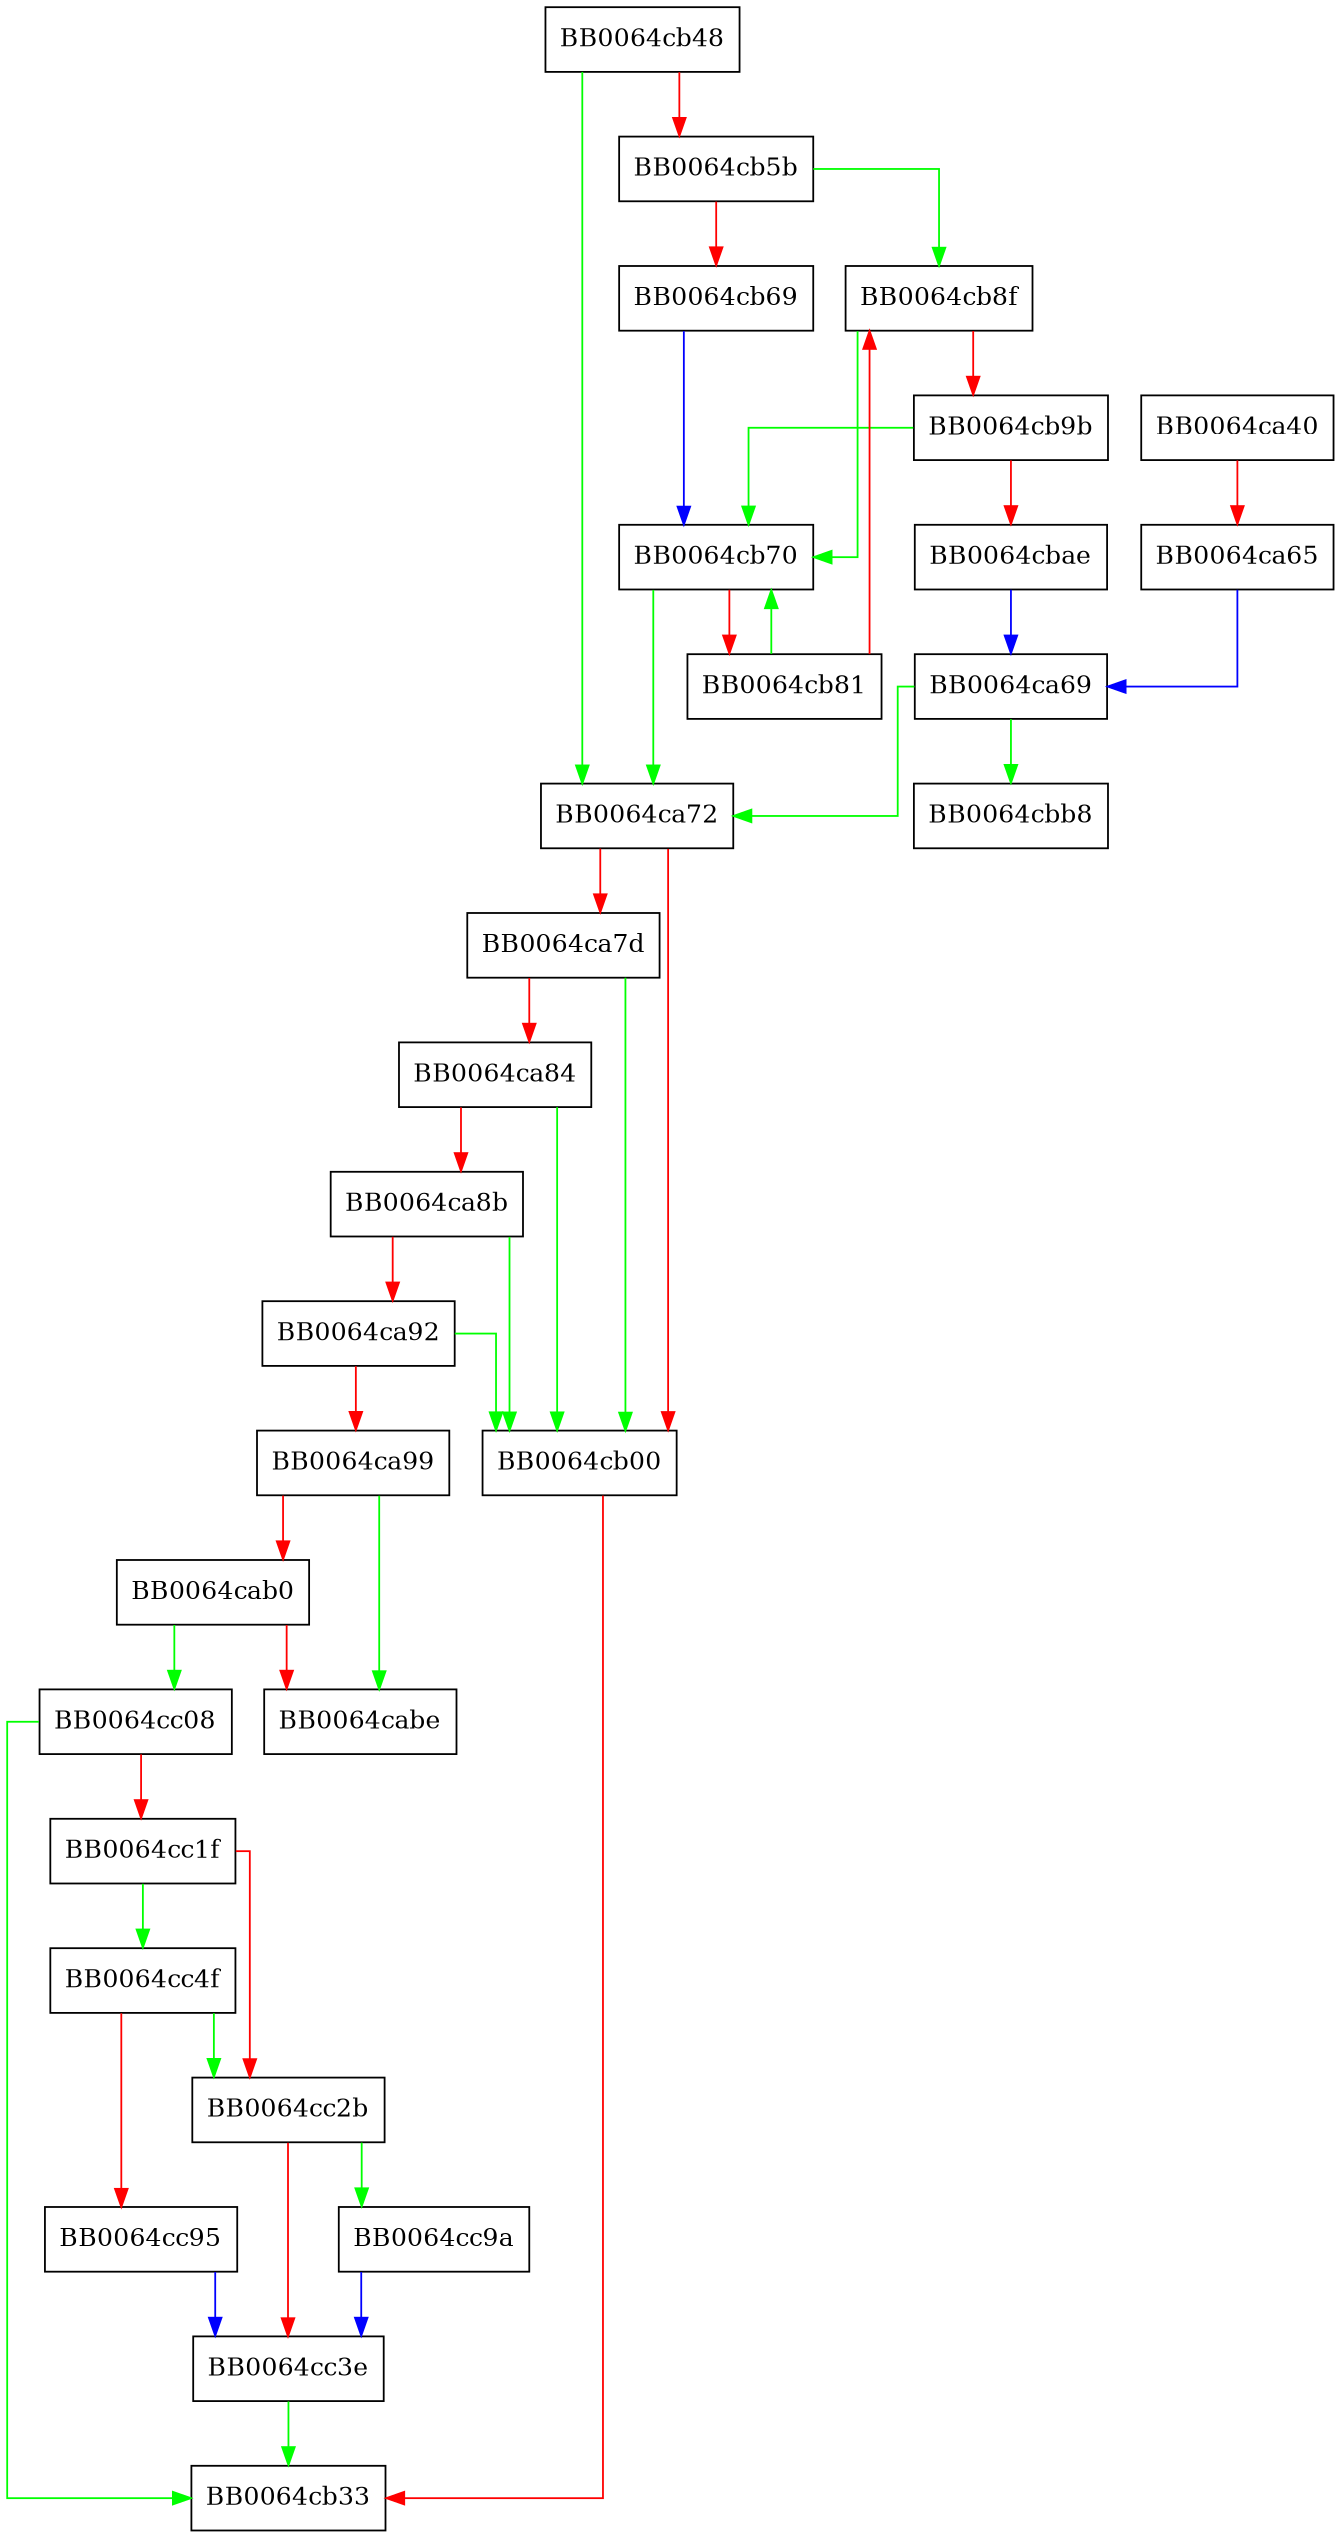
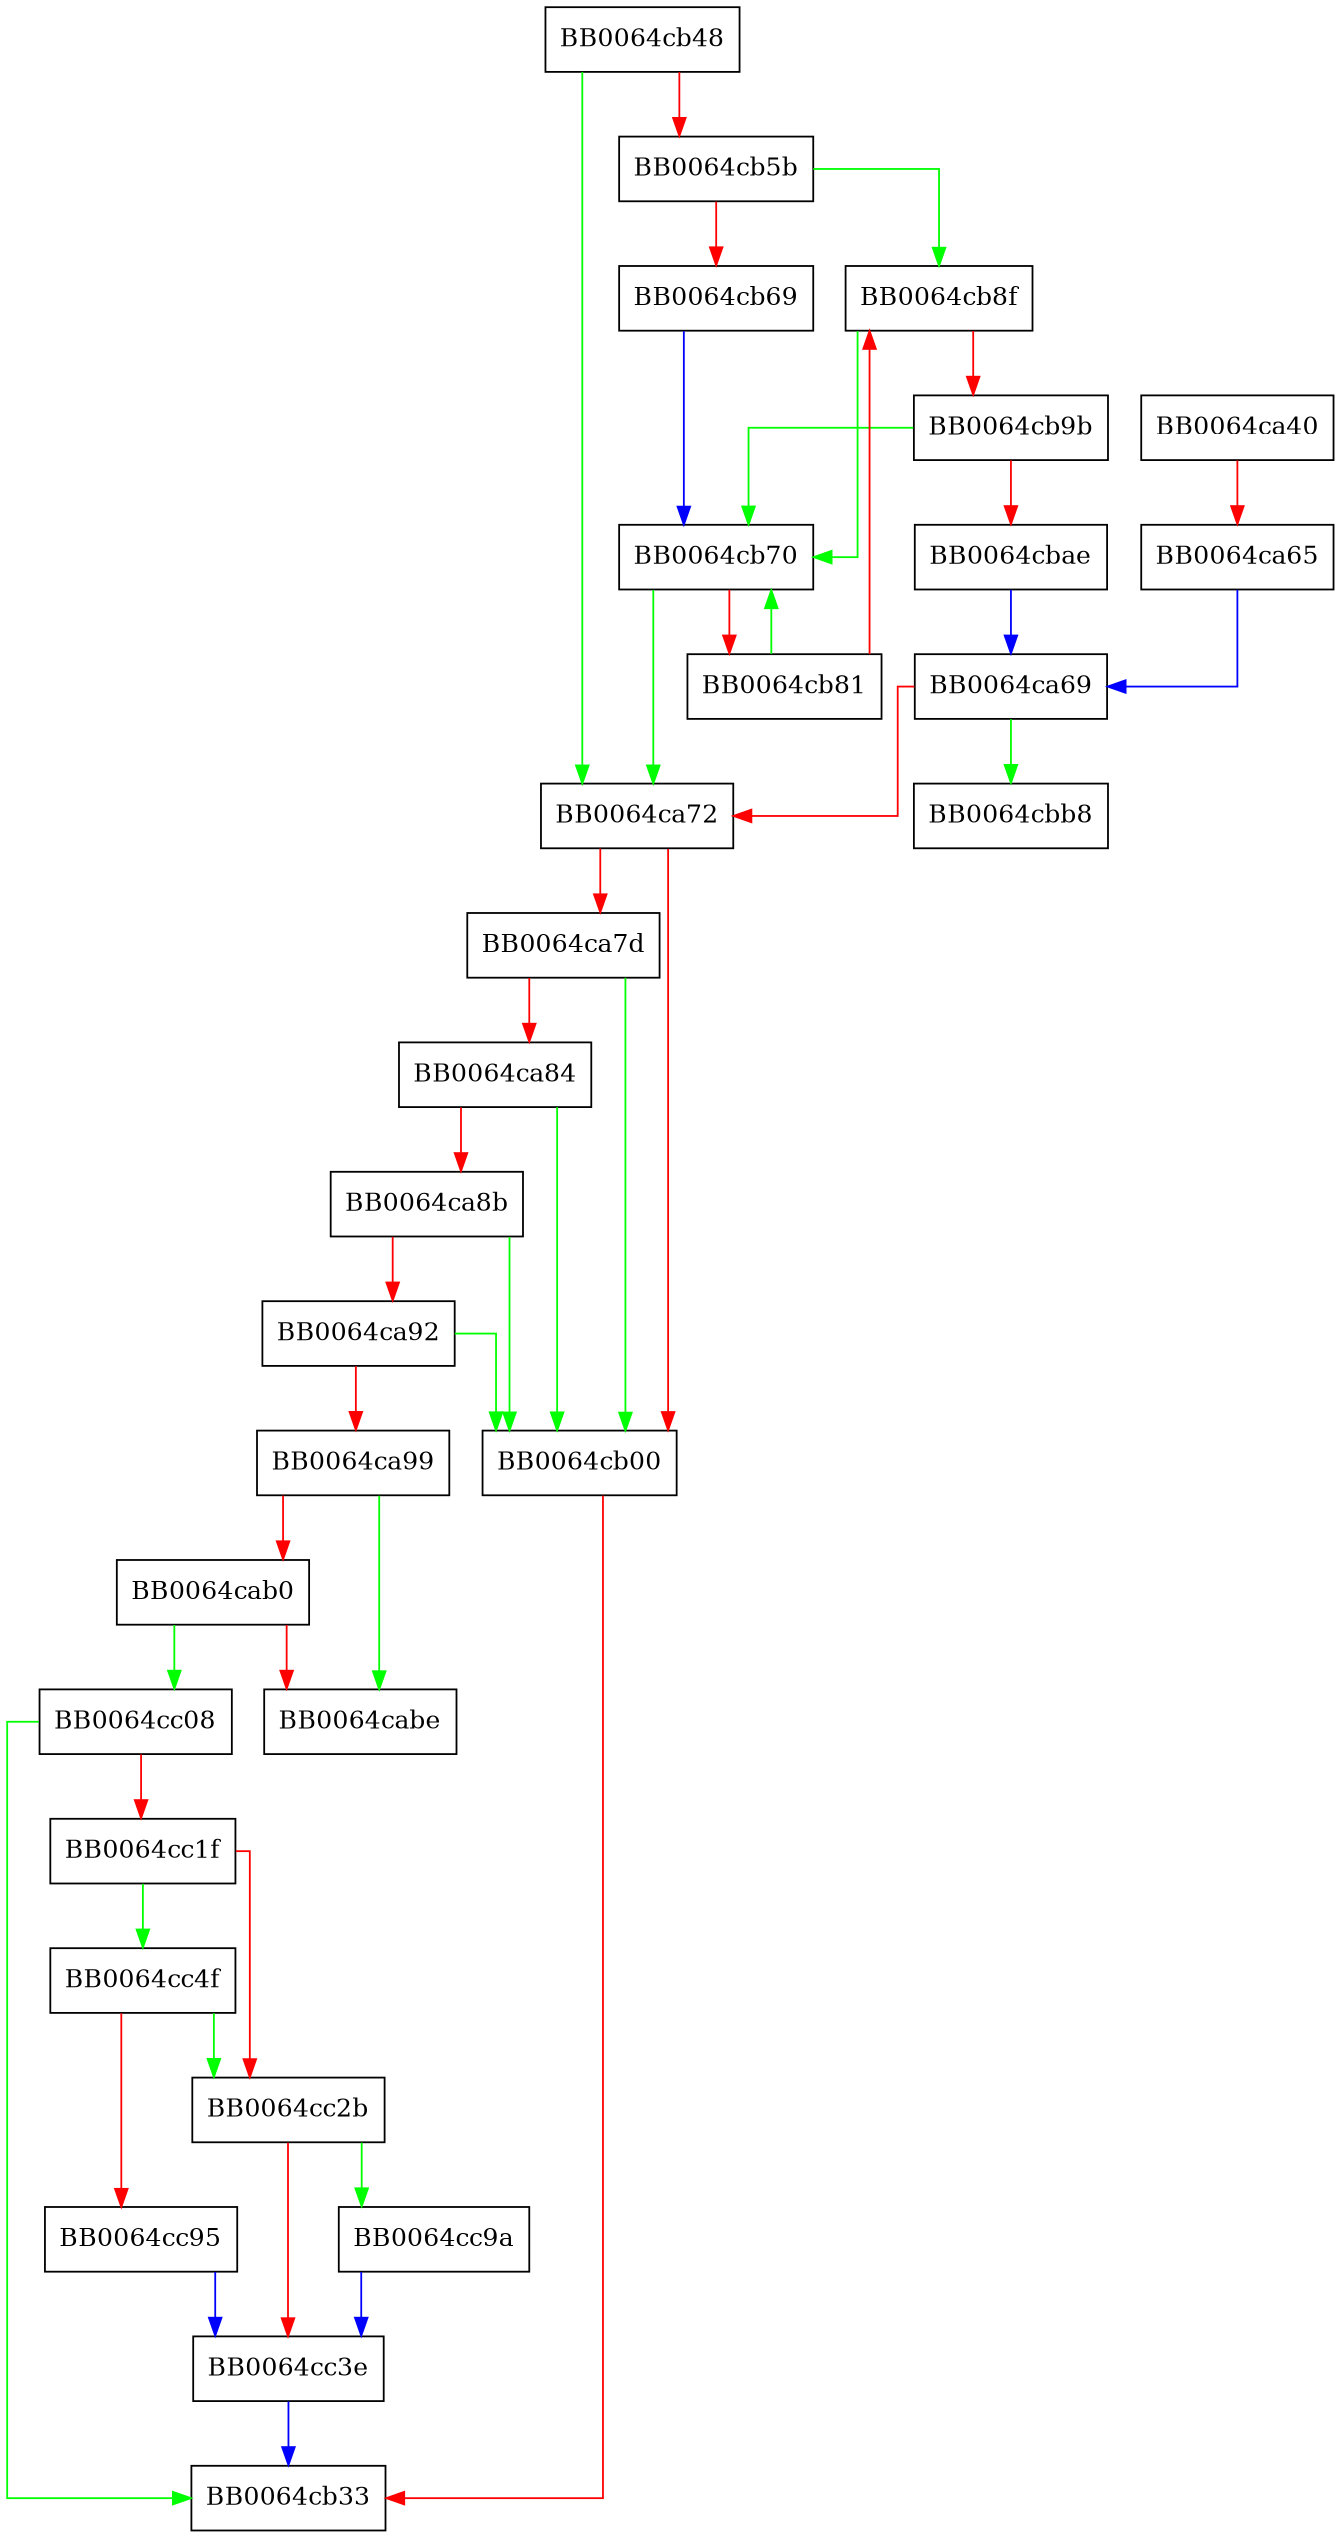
(898, 816) -> (898, 816)
(288, 2424) -> (288, 2424)
